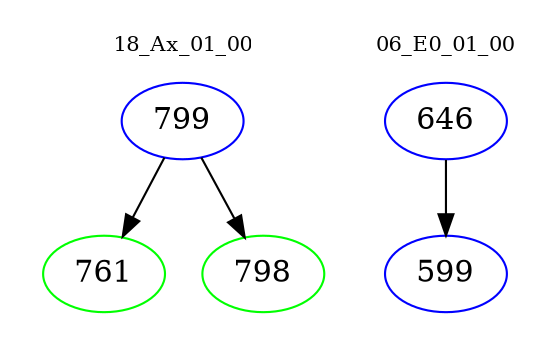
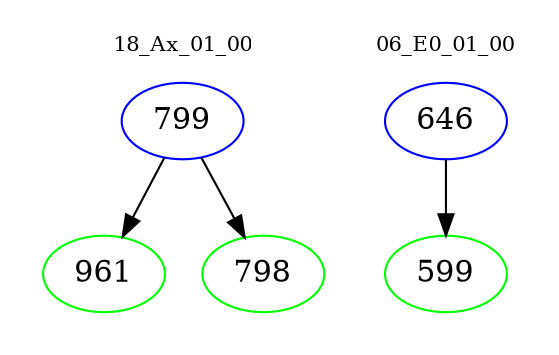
(104, 274) -> (104, 274)
(446, 274) -> (446, 274)
